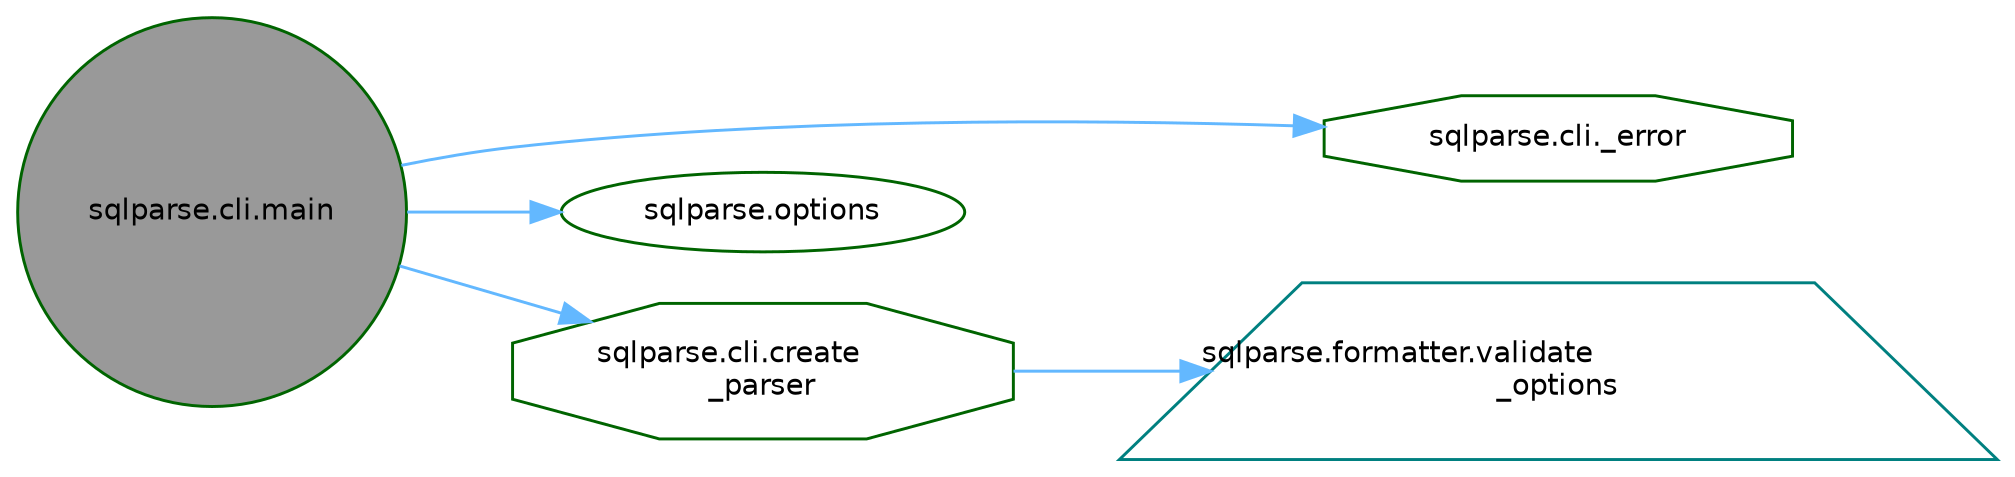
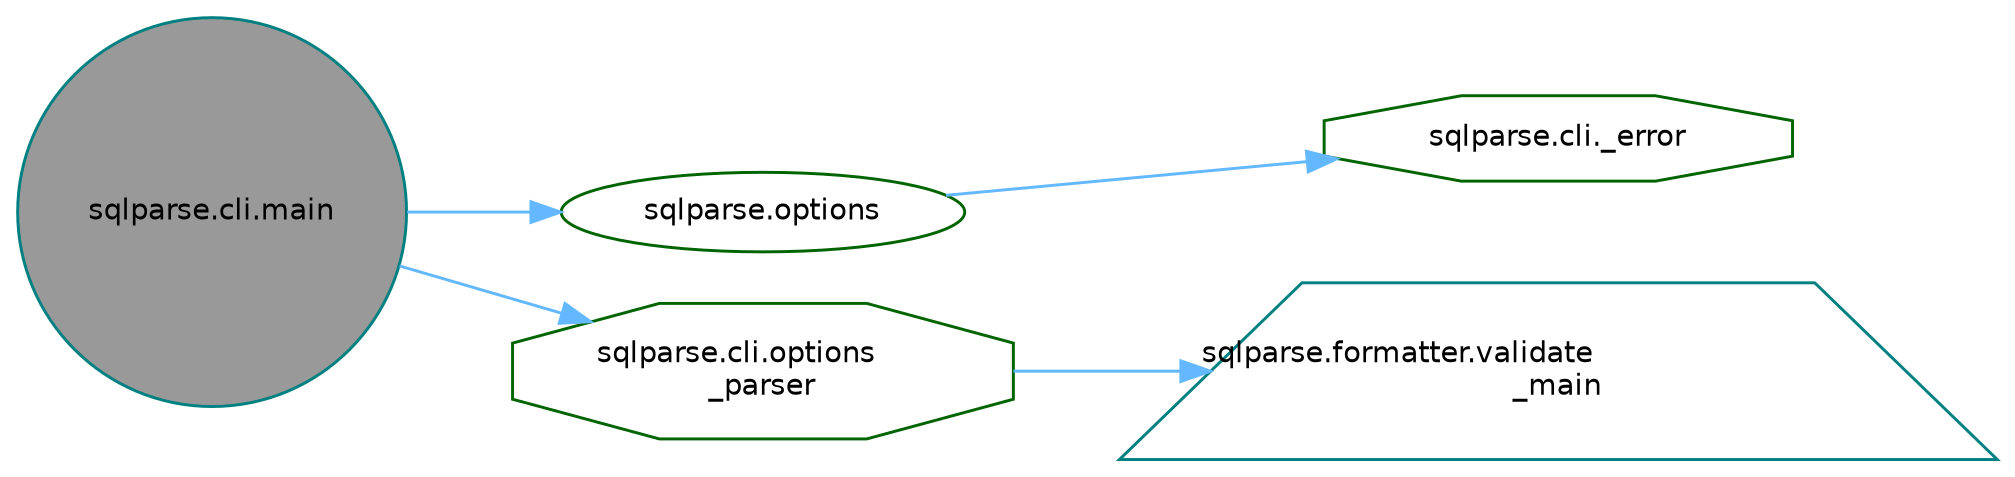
(846, 125) -> (1126, 178)
(212, 212) -> (212, 212)
(763, 371) -> (763, 371)
(1558, 371) -> (1558, 371)
